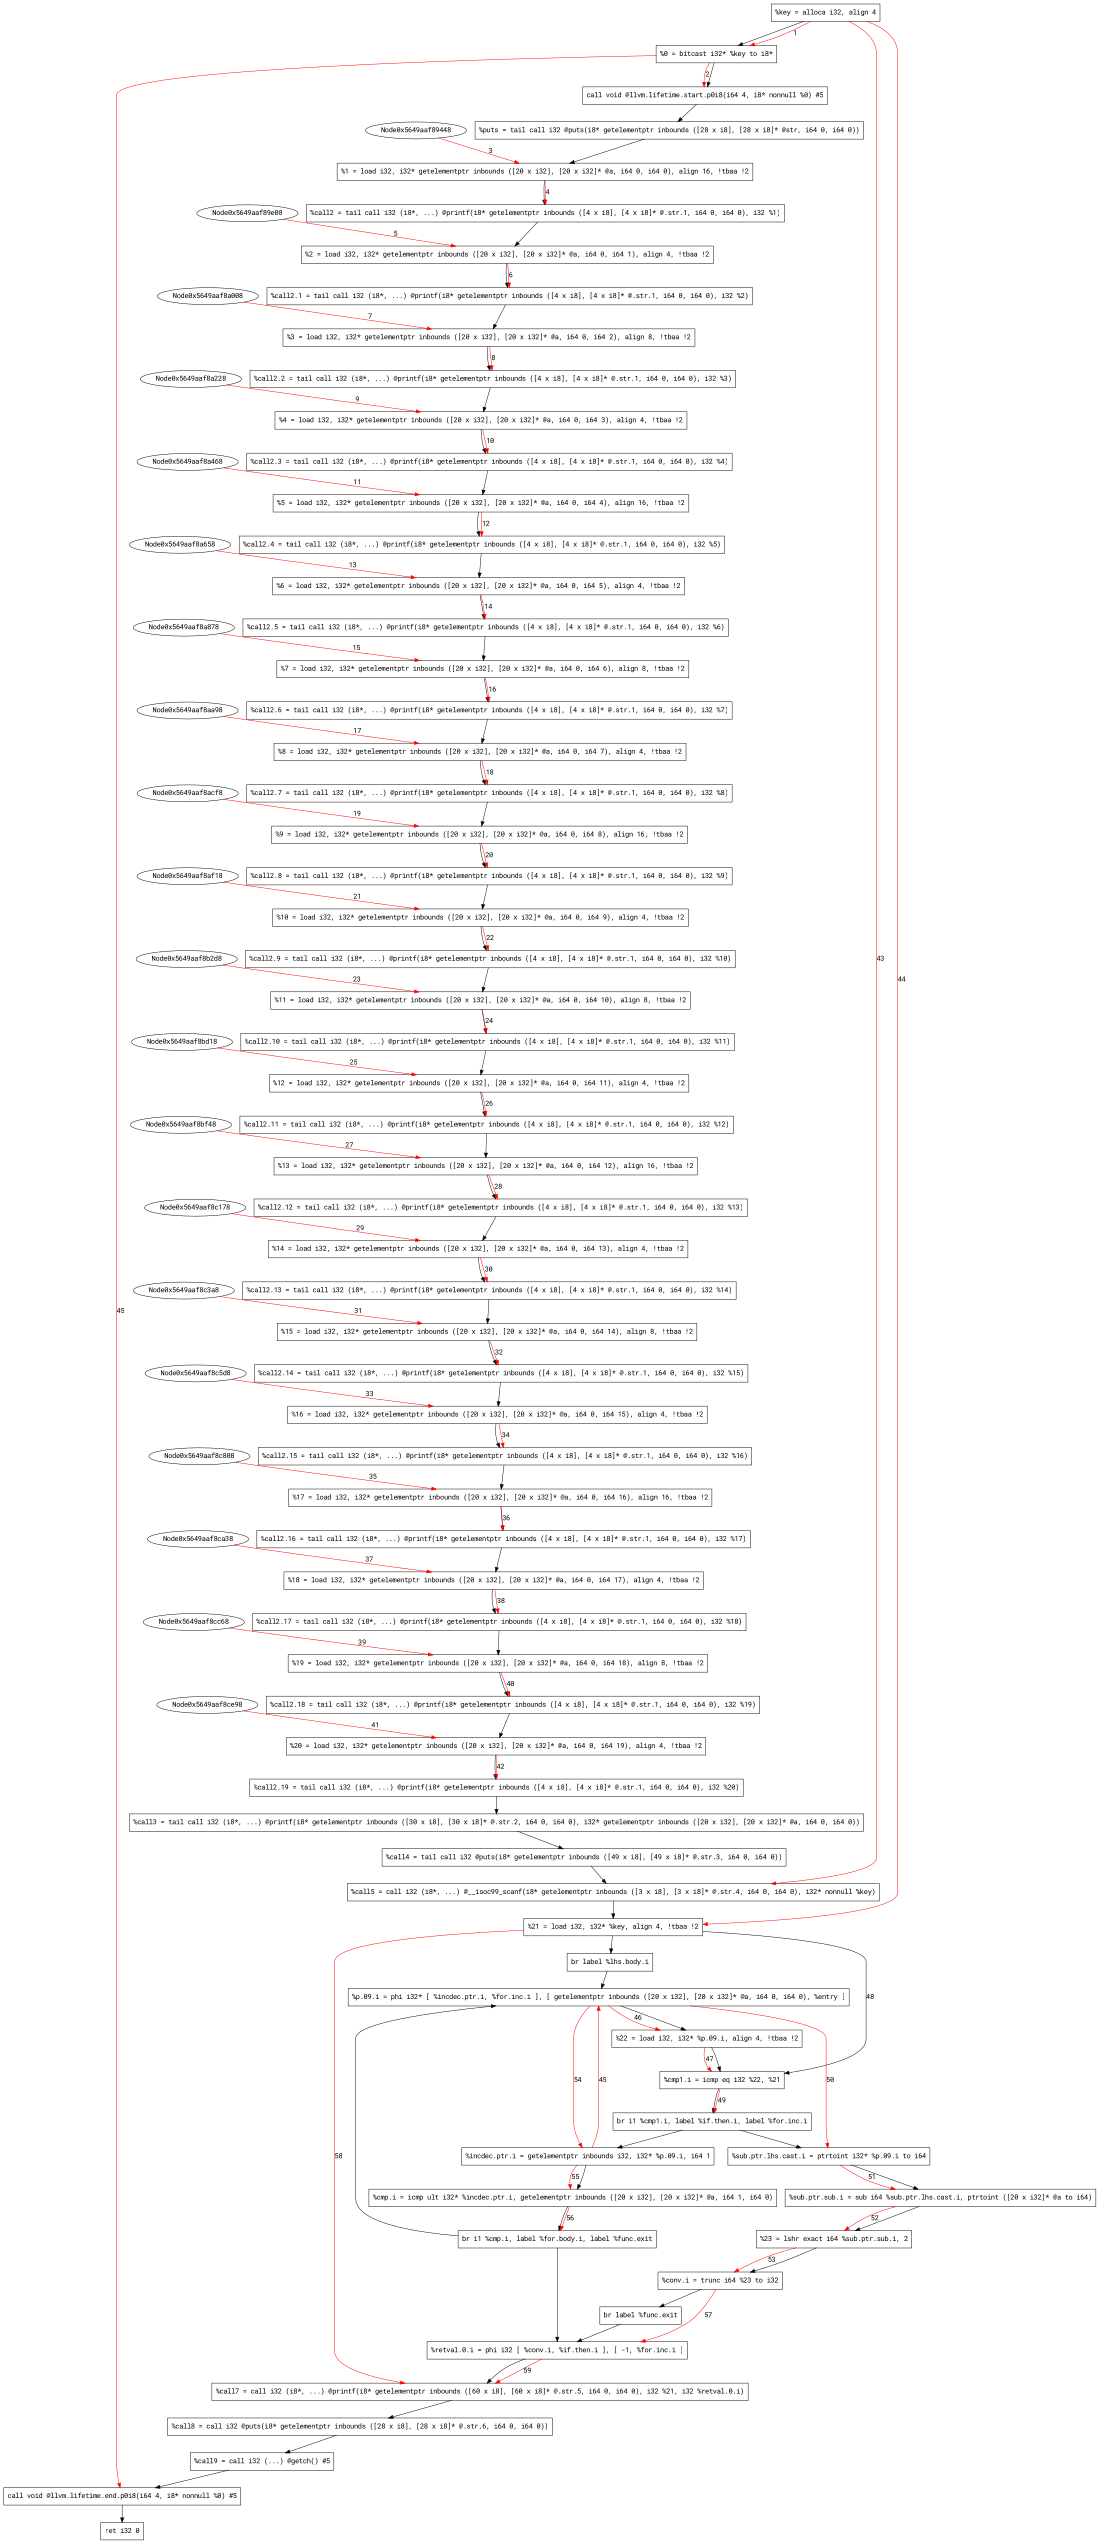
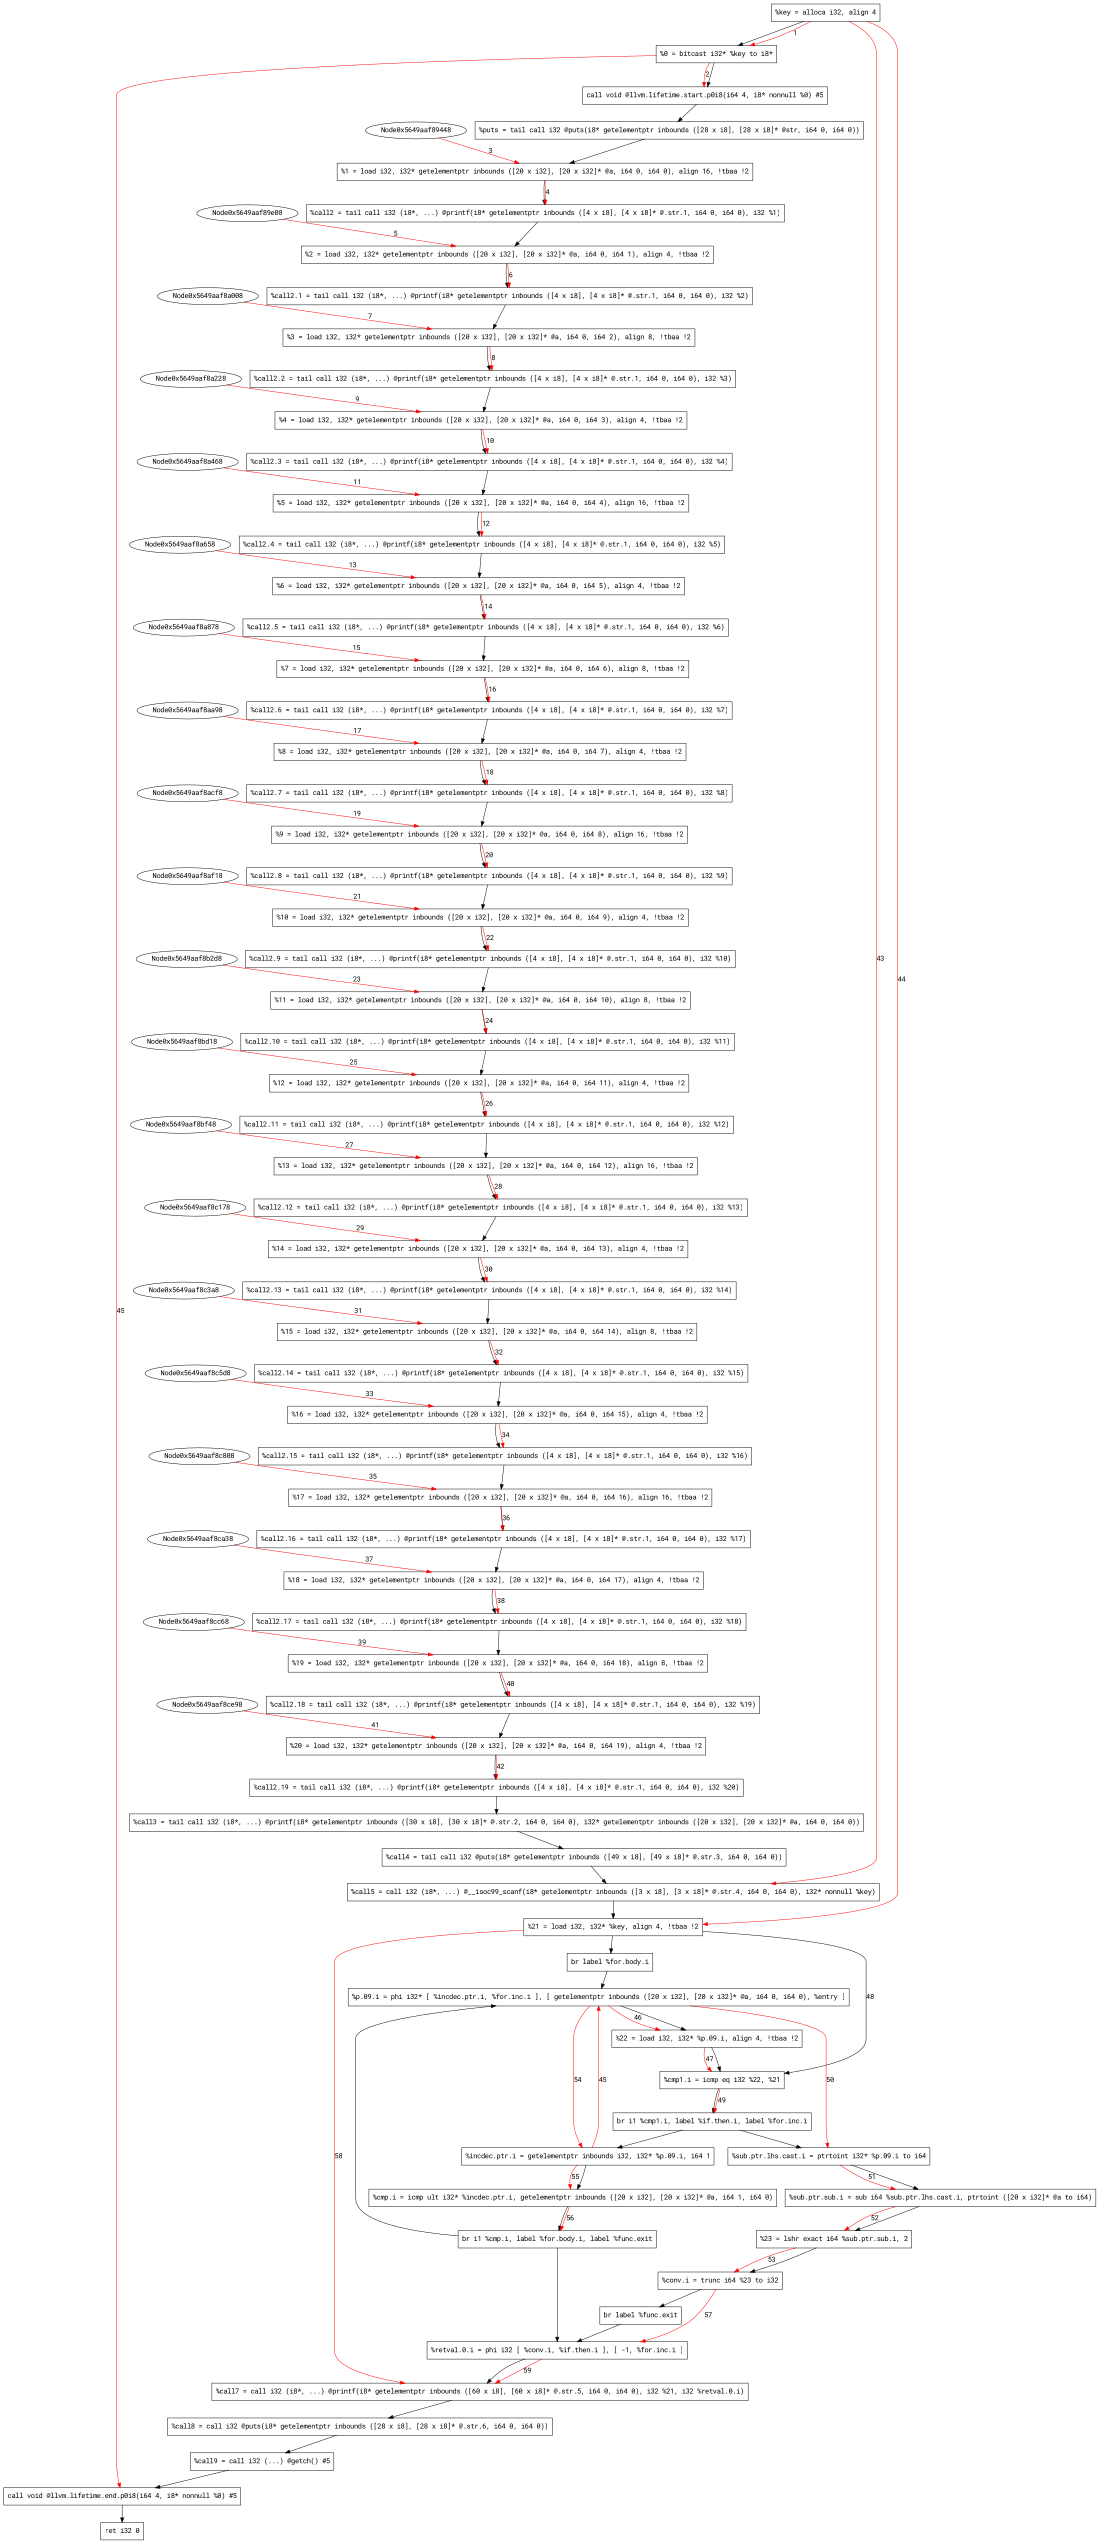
(610, 1962) -> (610, 1962)
